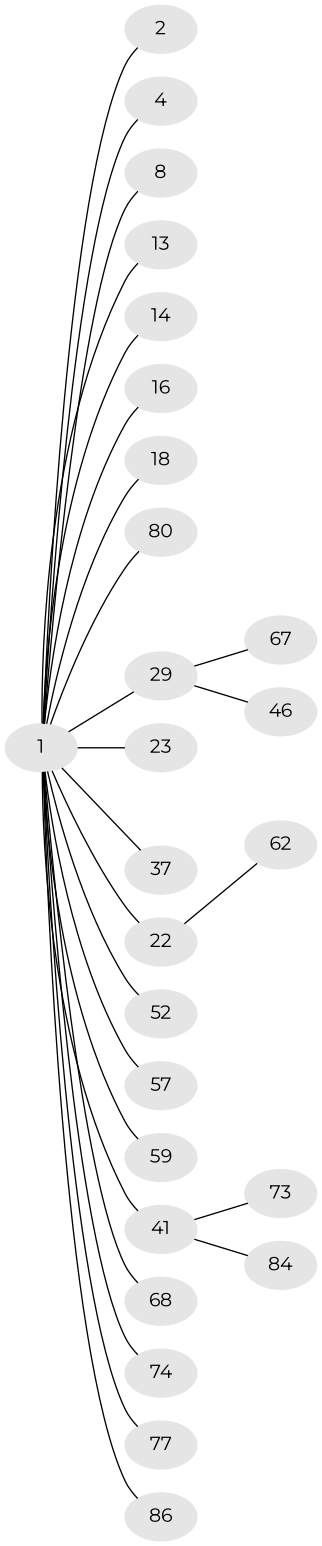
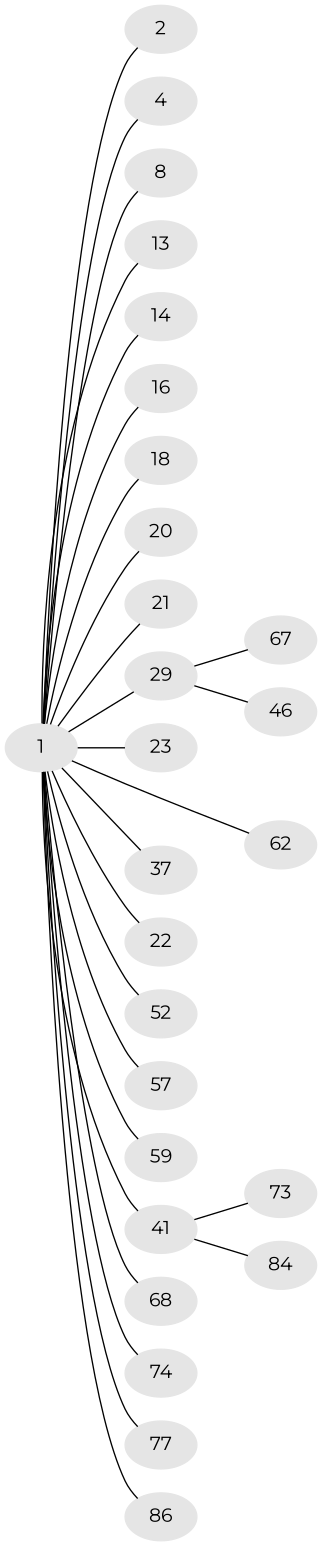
(161, 532) -> (161, 532)
none -> (161, 604)
(221, 894) -> (160, 798)
